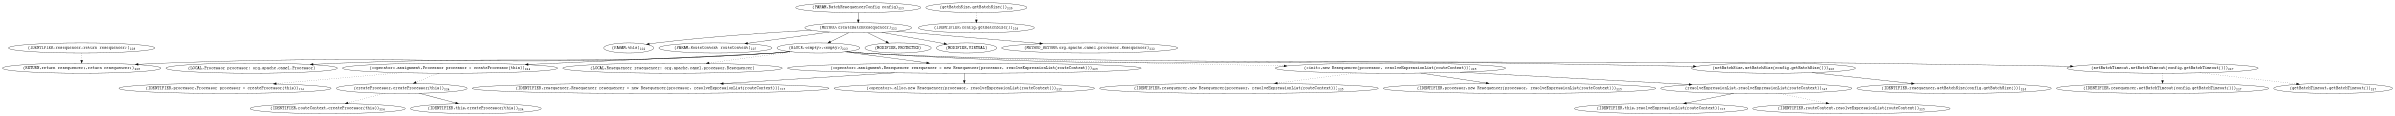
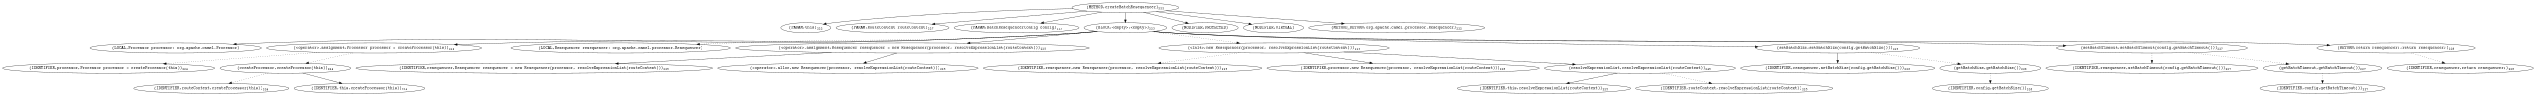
(858, 16) -> (1073, 17)
(82, 57) -> (2427, 58)
none -> (1915, 58)
none -> (2323, 88)
